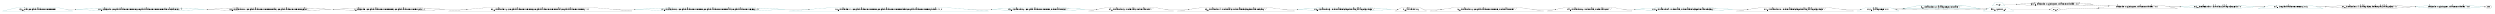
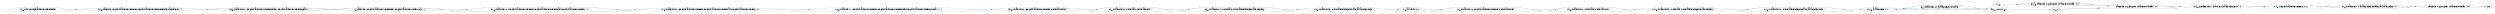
(38, 9) -> (38, 9)
